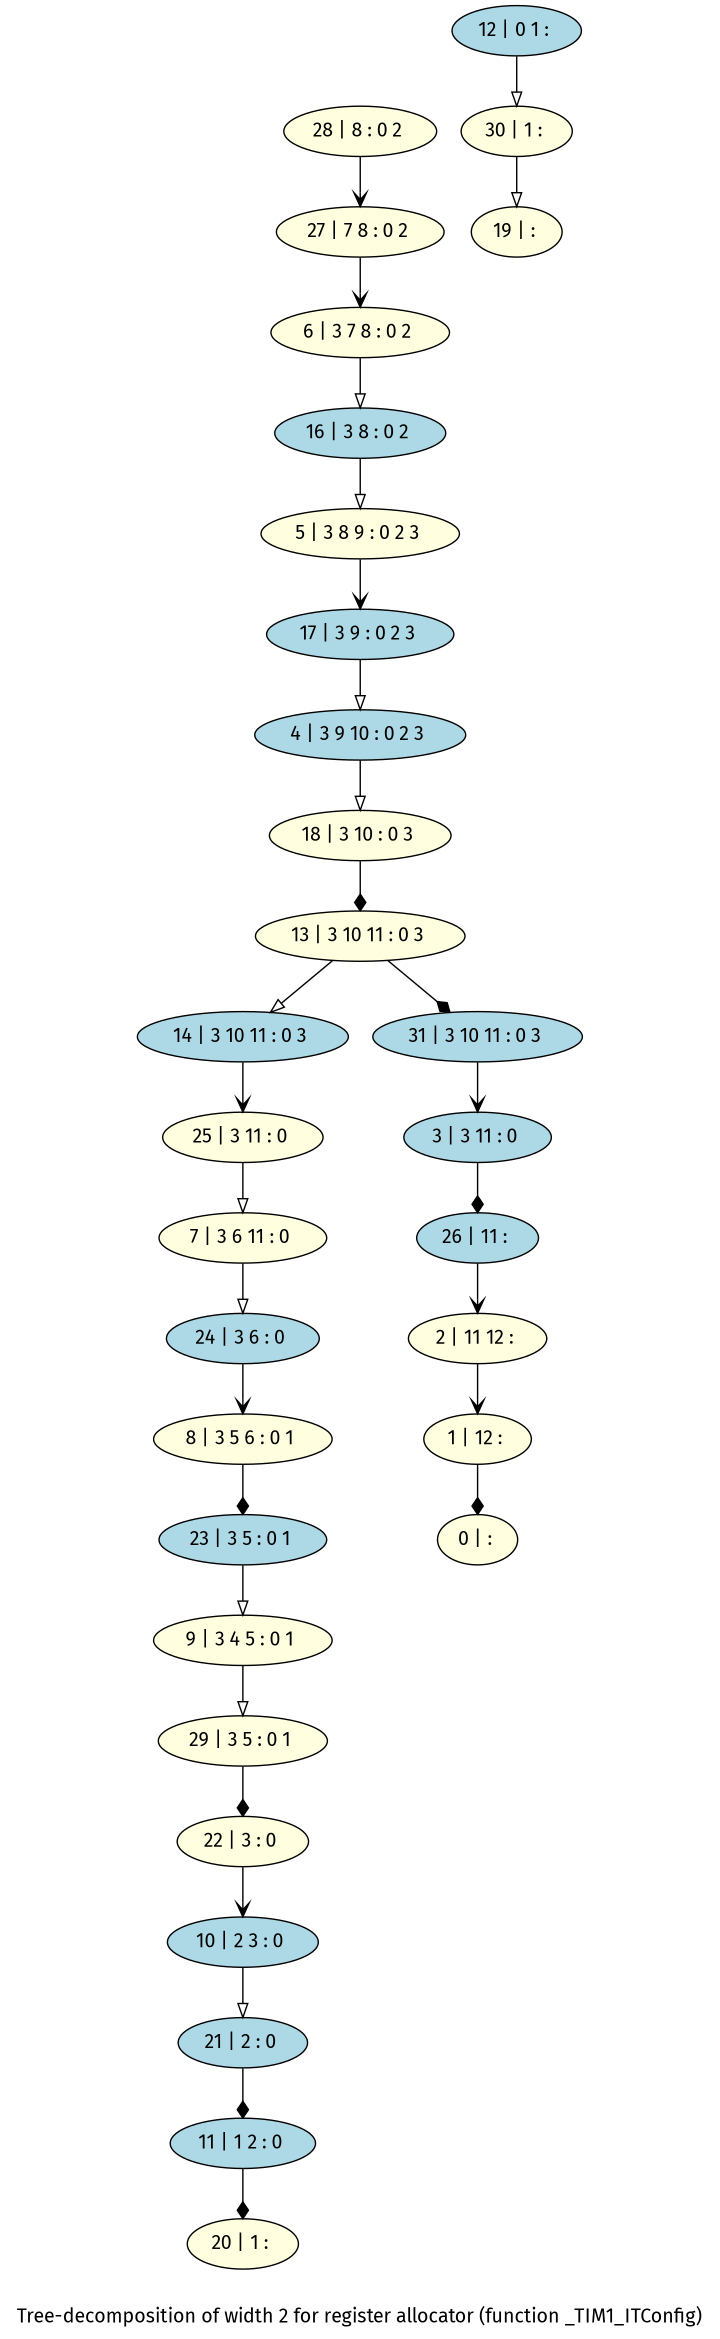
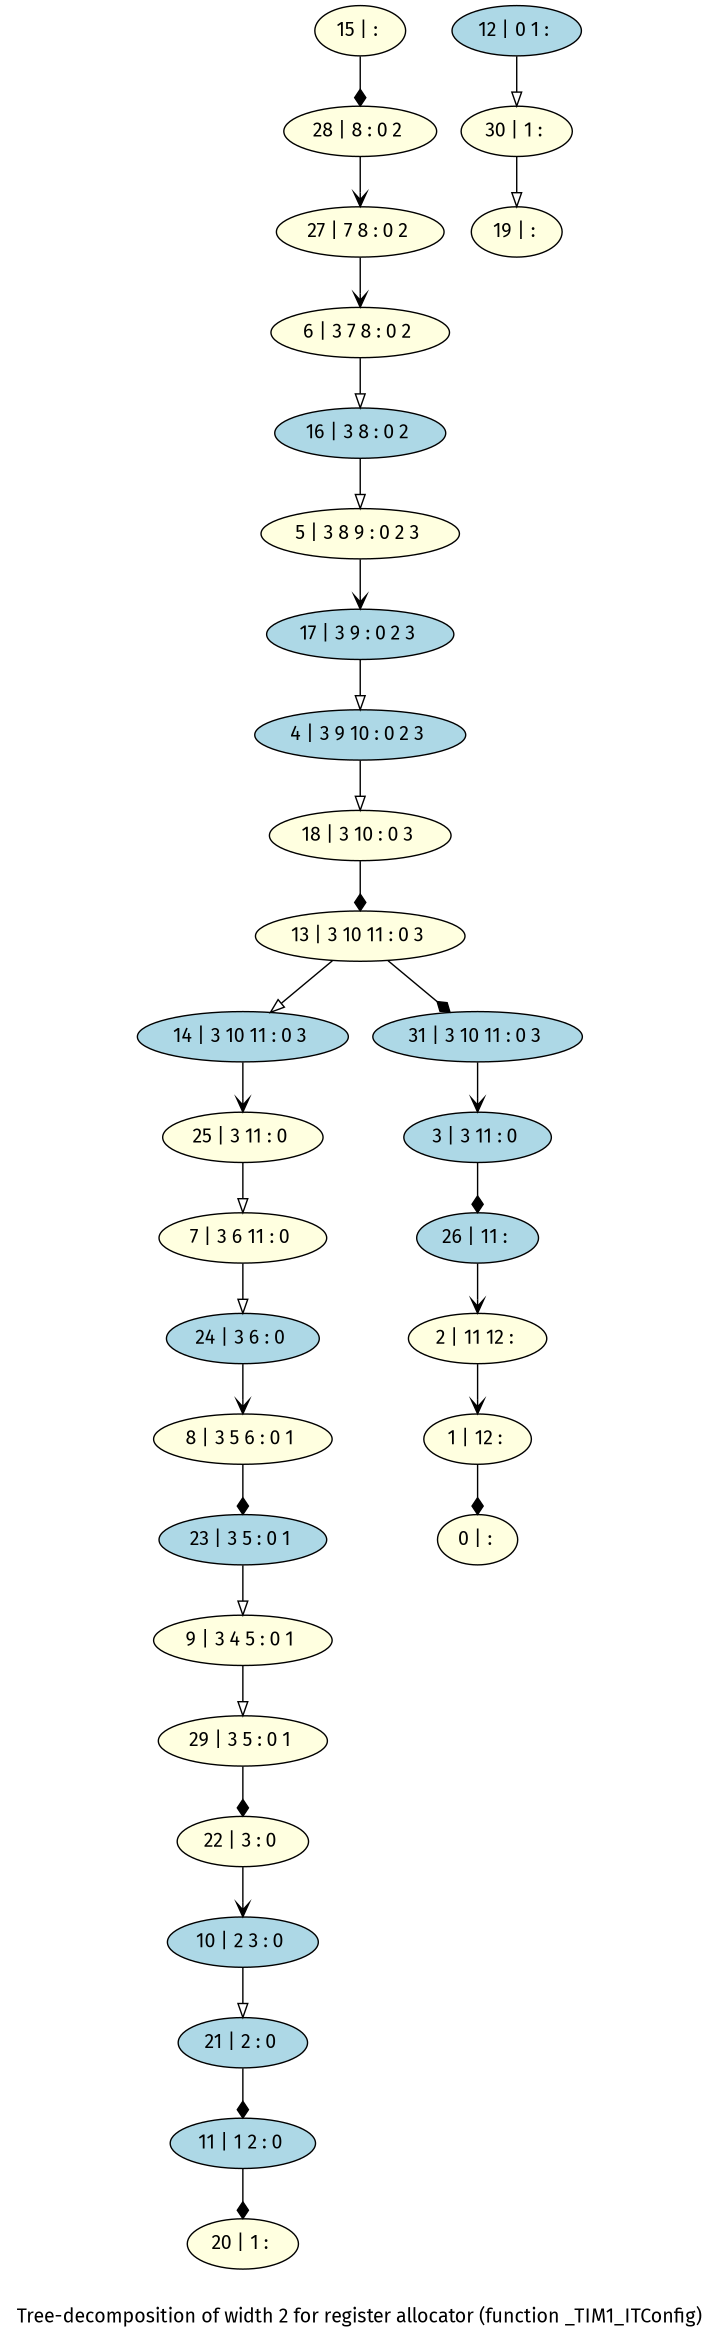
none -> (360, 31)
